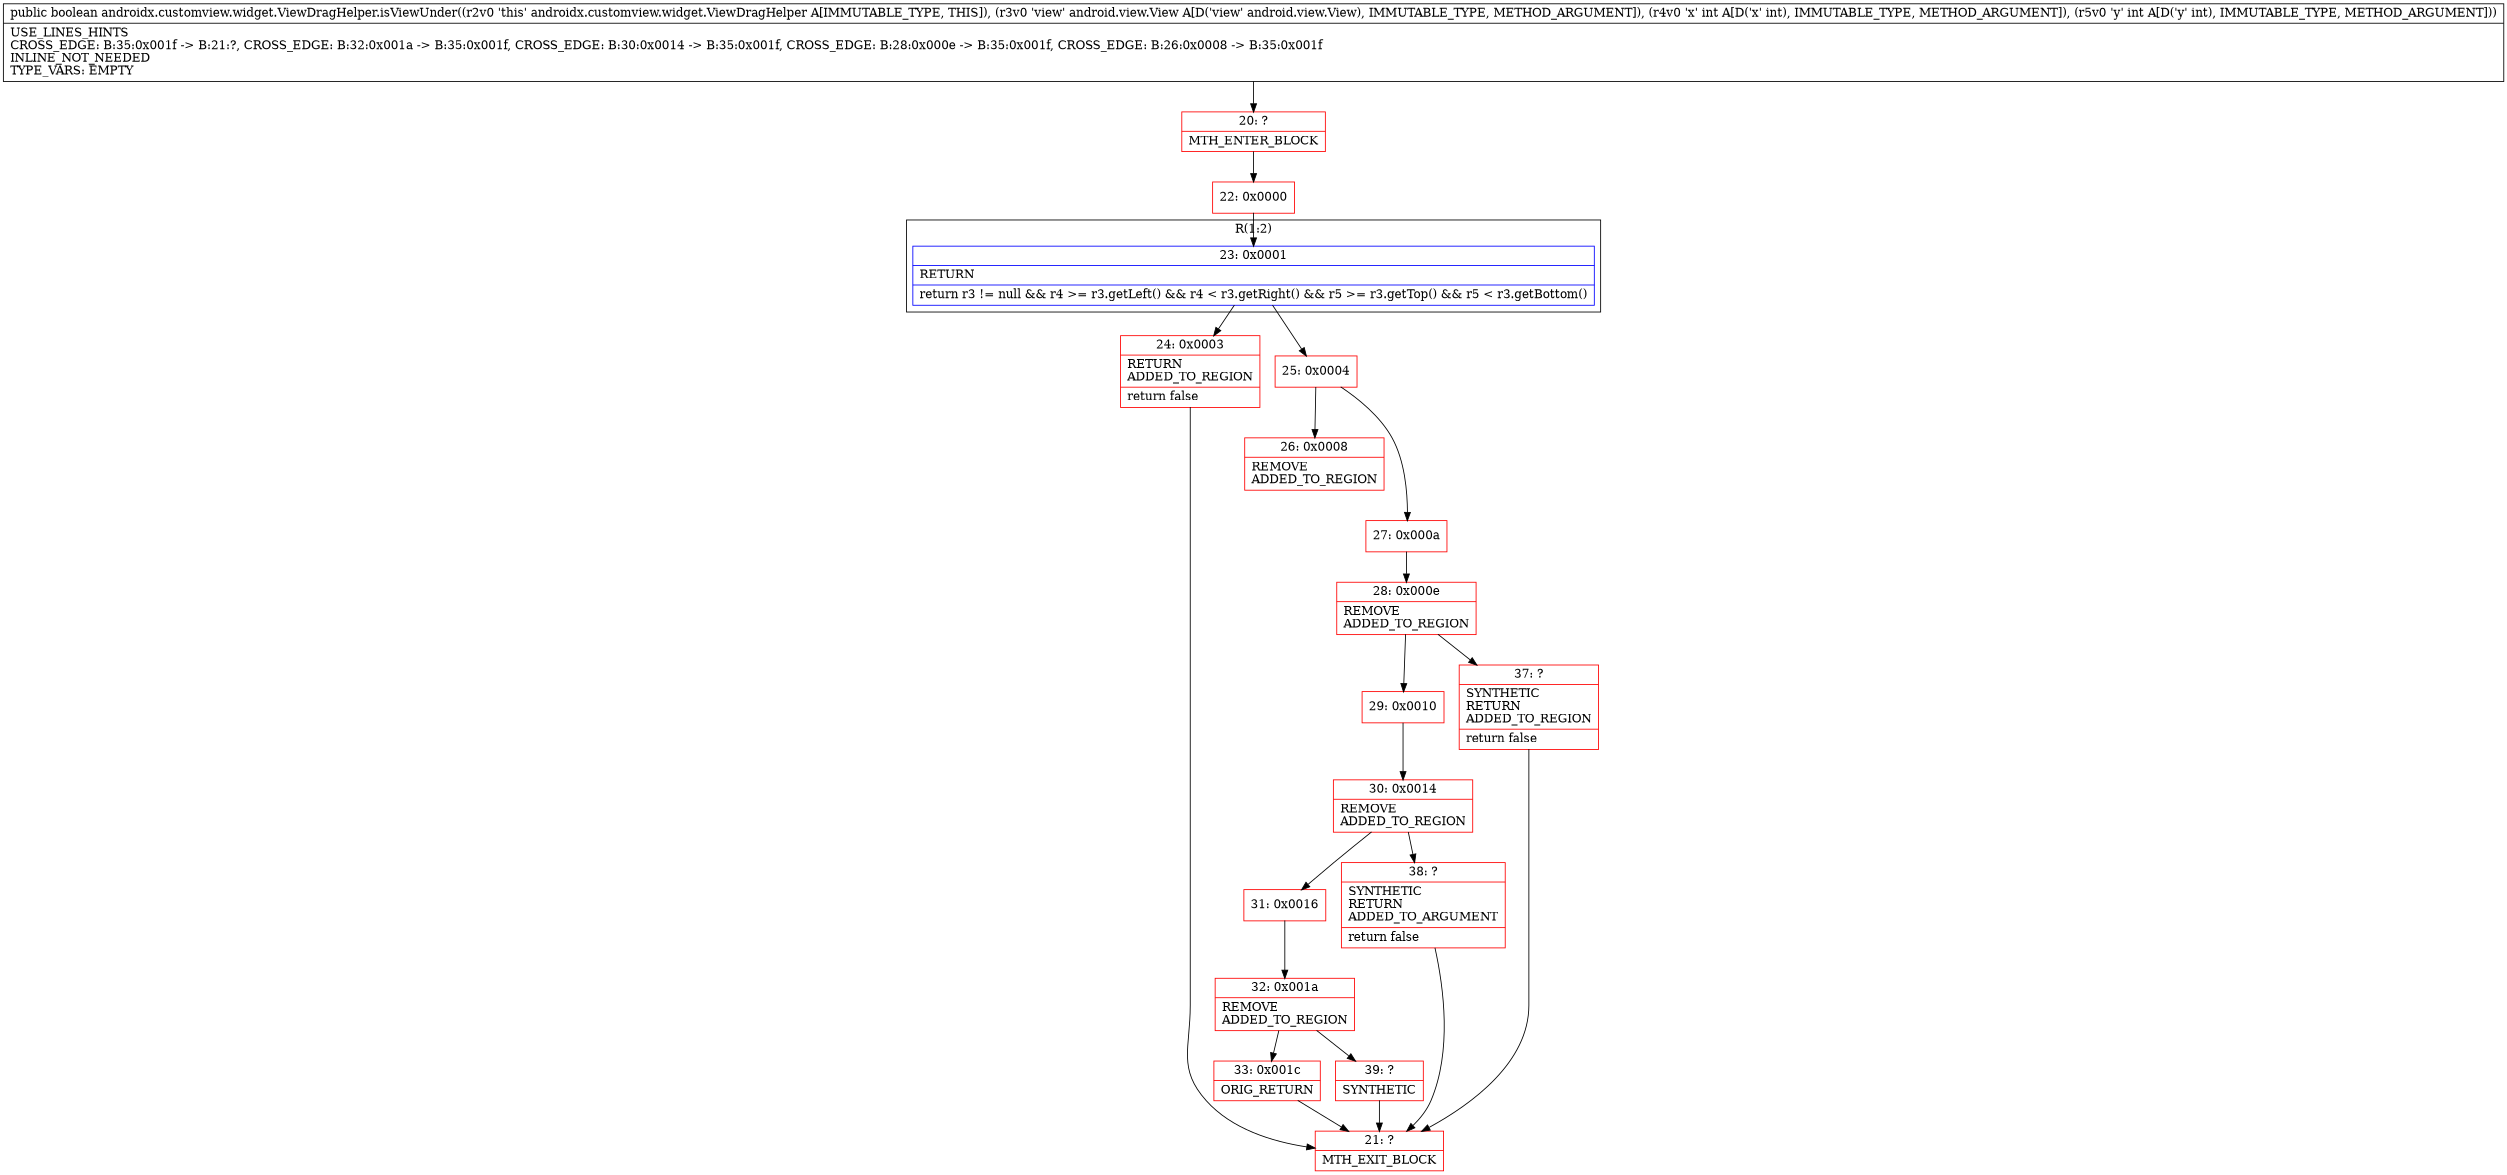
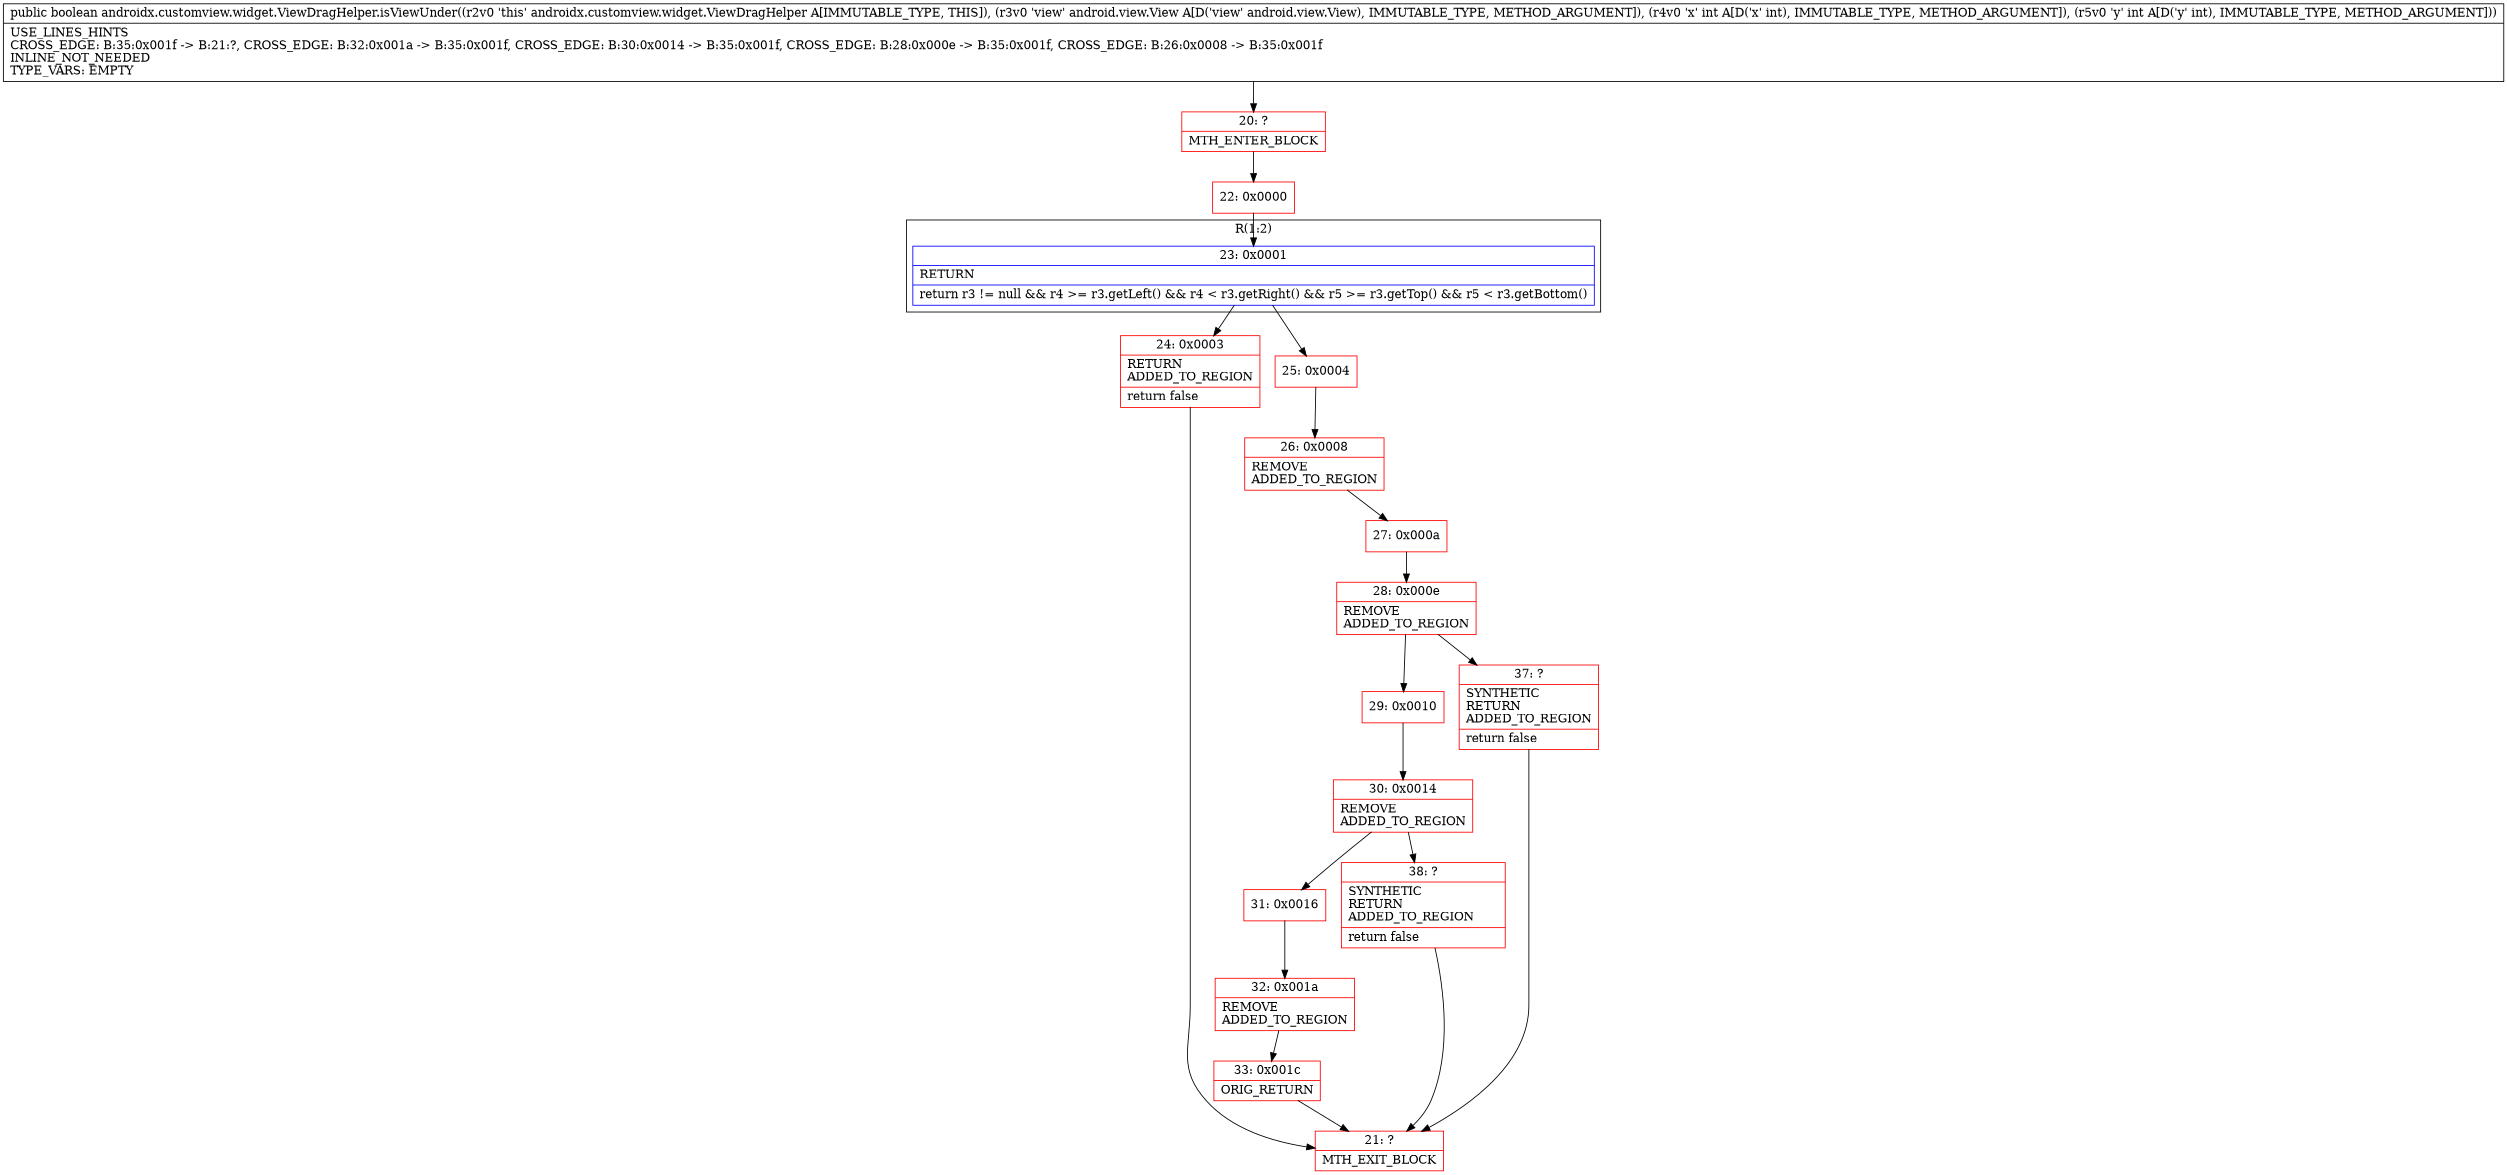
(1393, 440) -> (1364, 503)
(1423, 917) -> (1411, 917)
(1379, 1081) -> none
